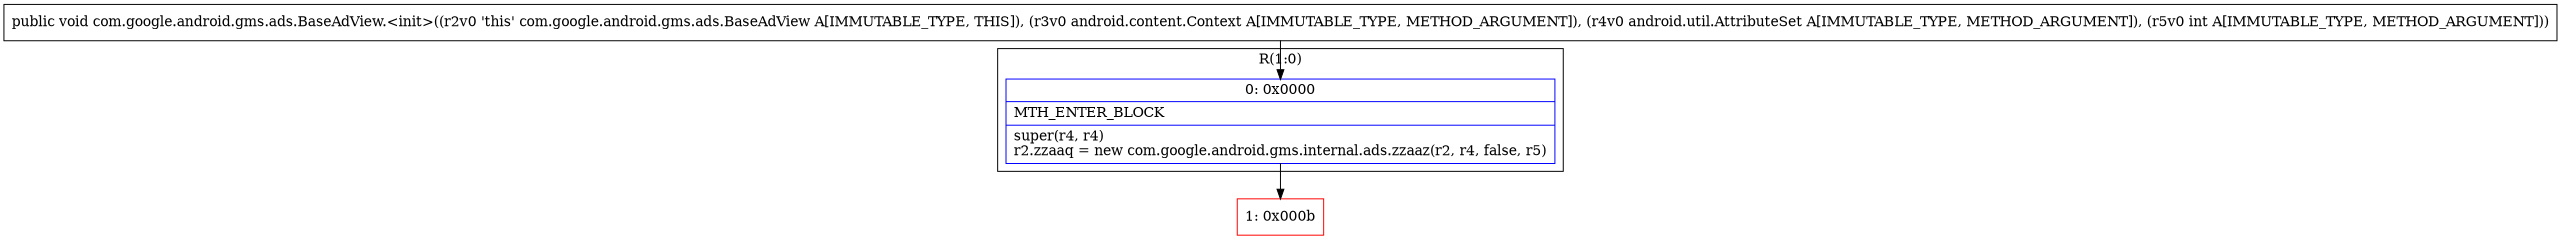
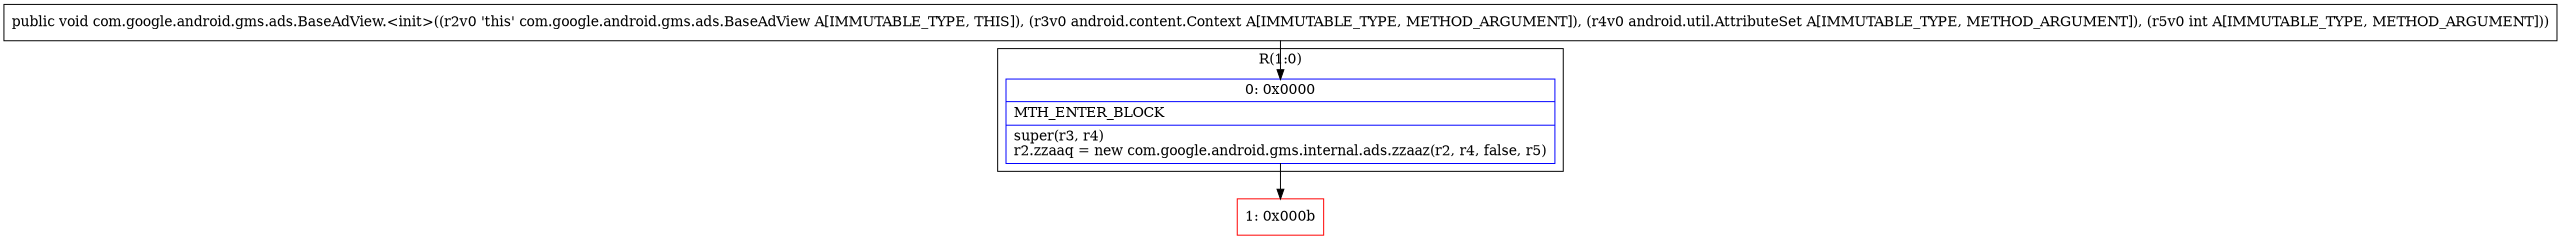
(1059, 136) -> (1059, 136)
